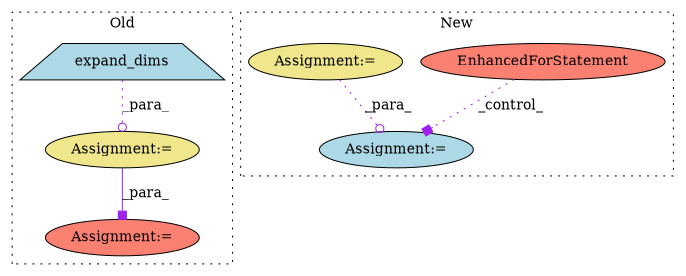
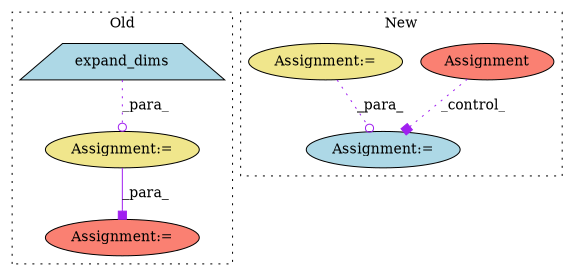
(543, 62) -> (487, 62)
